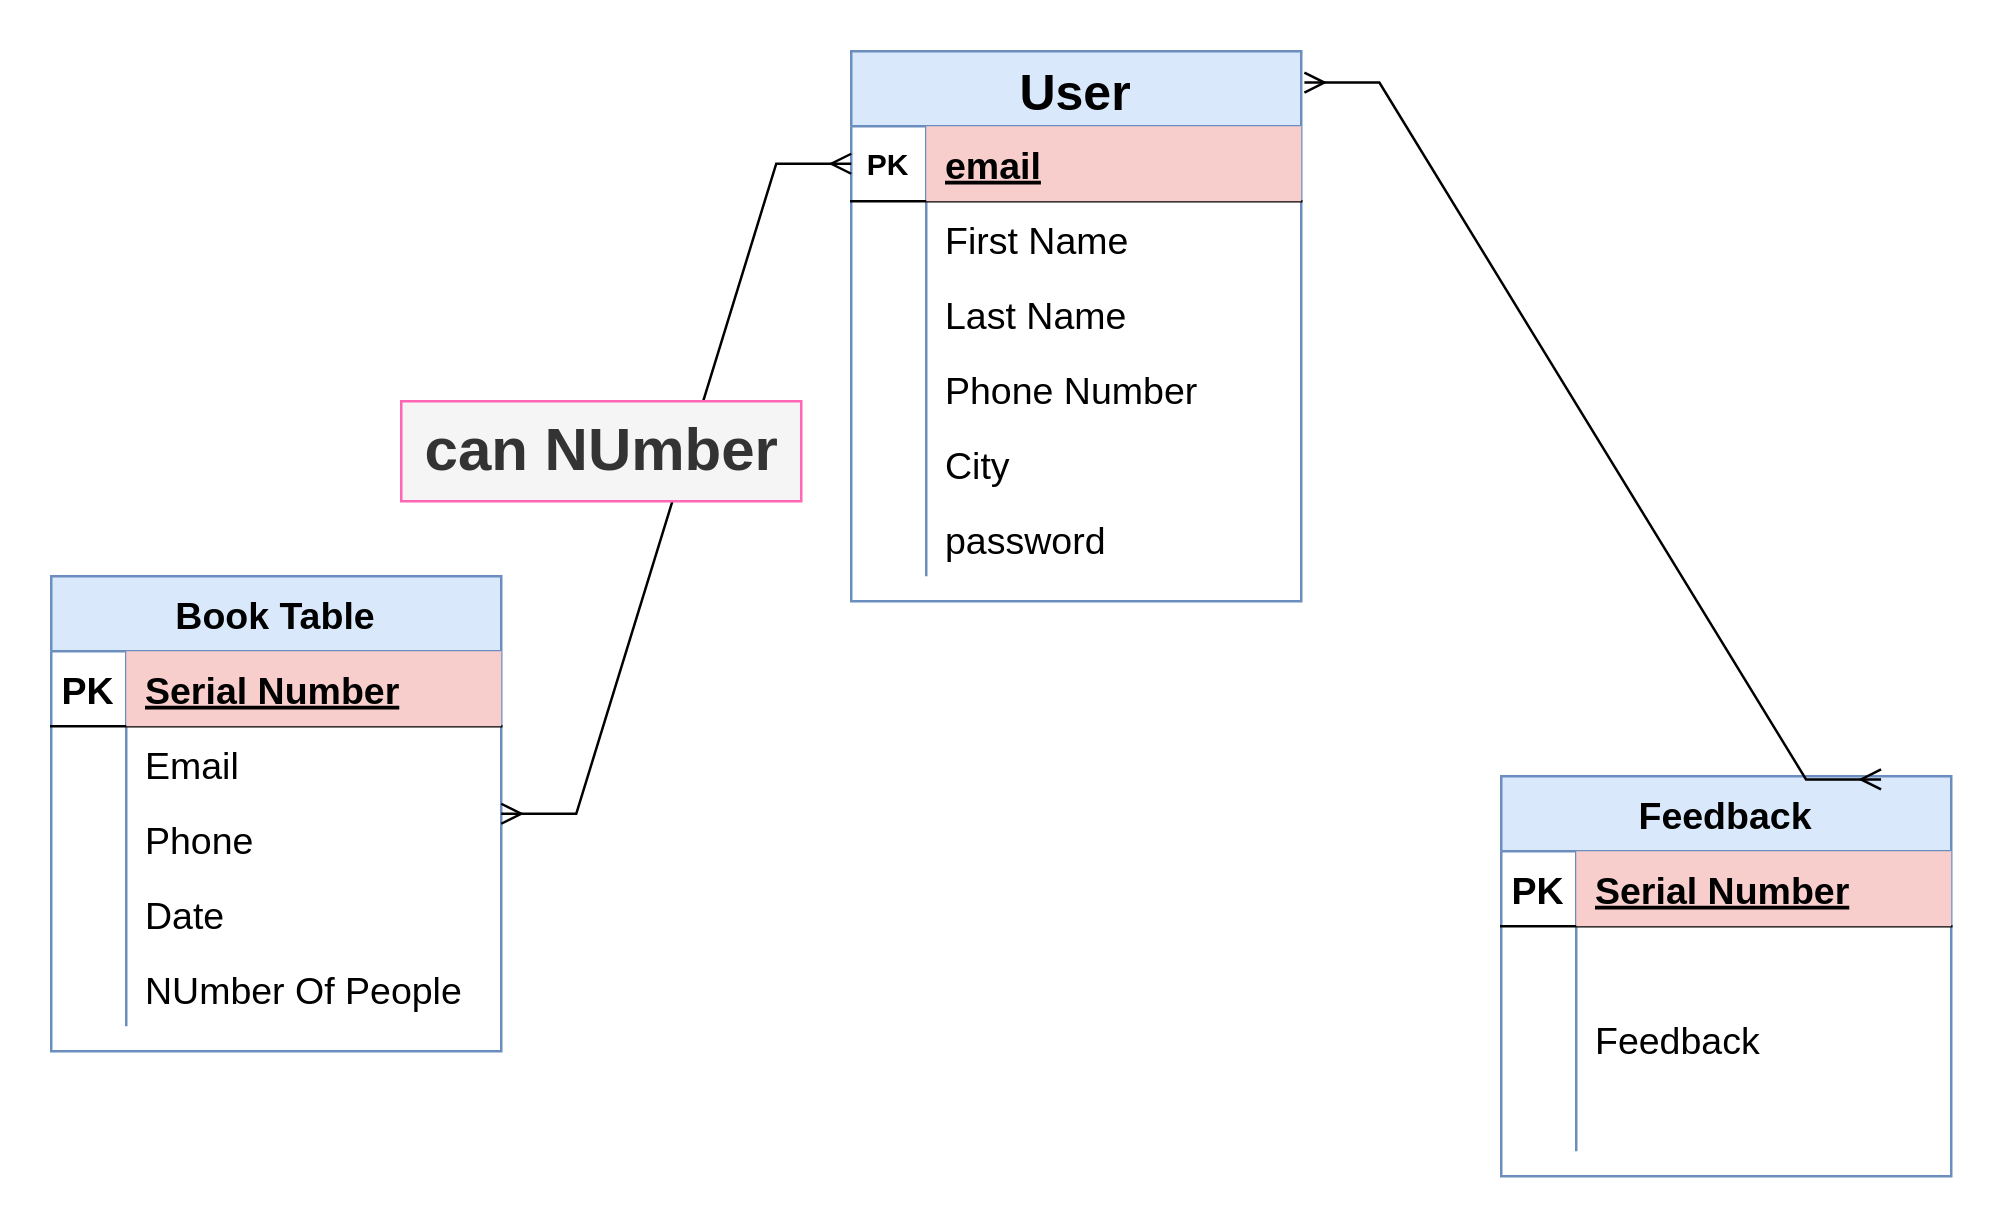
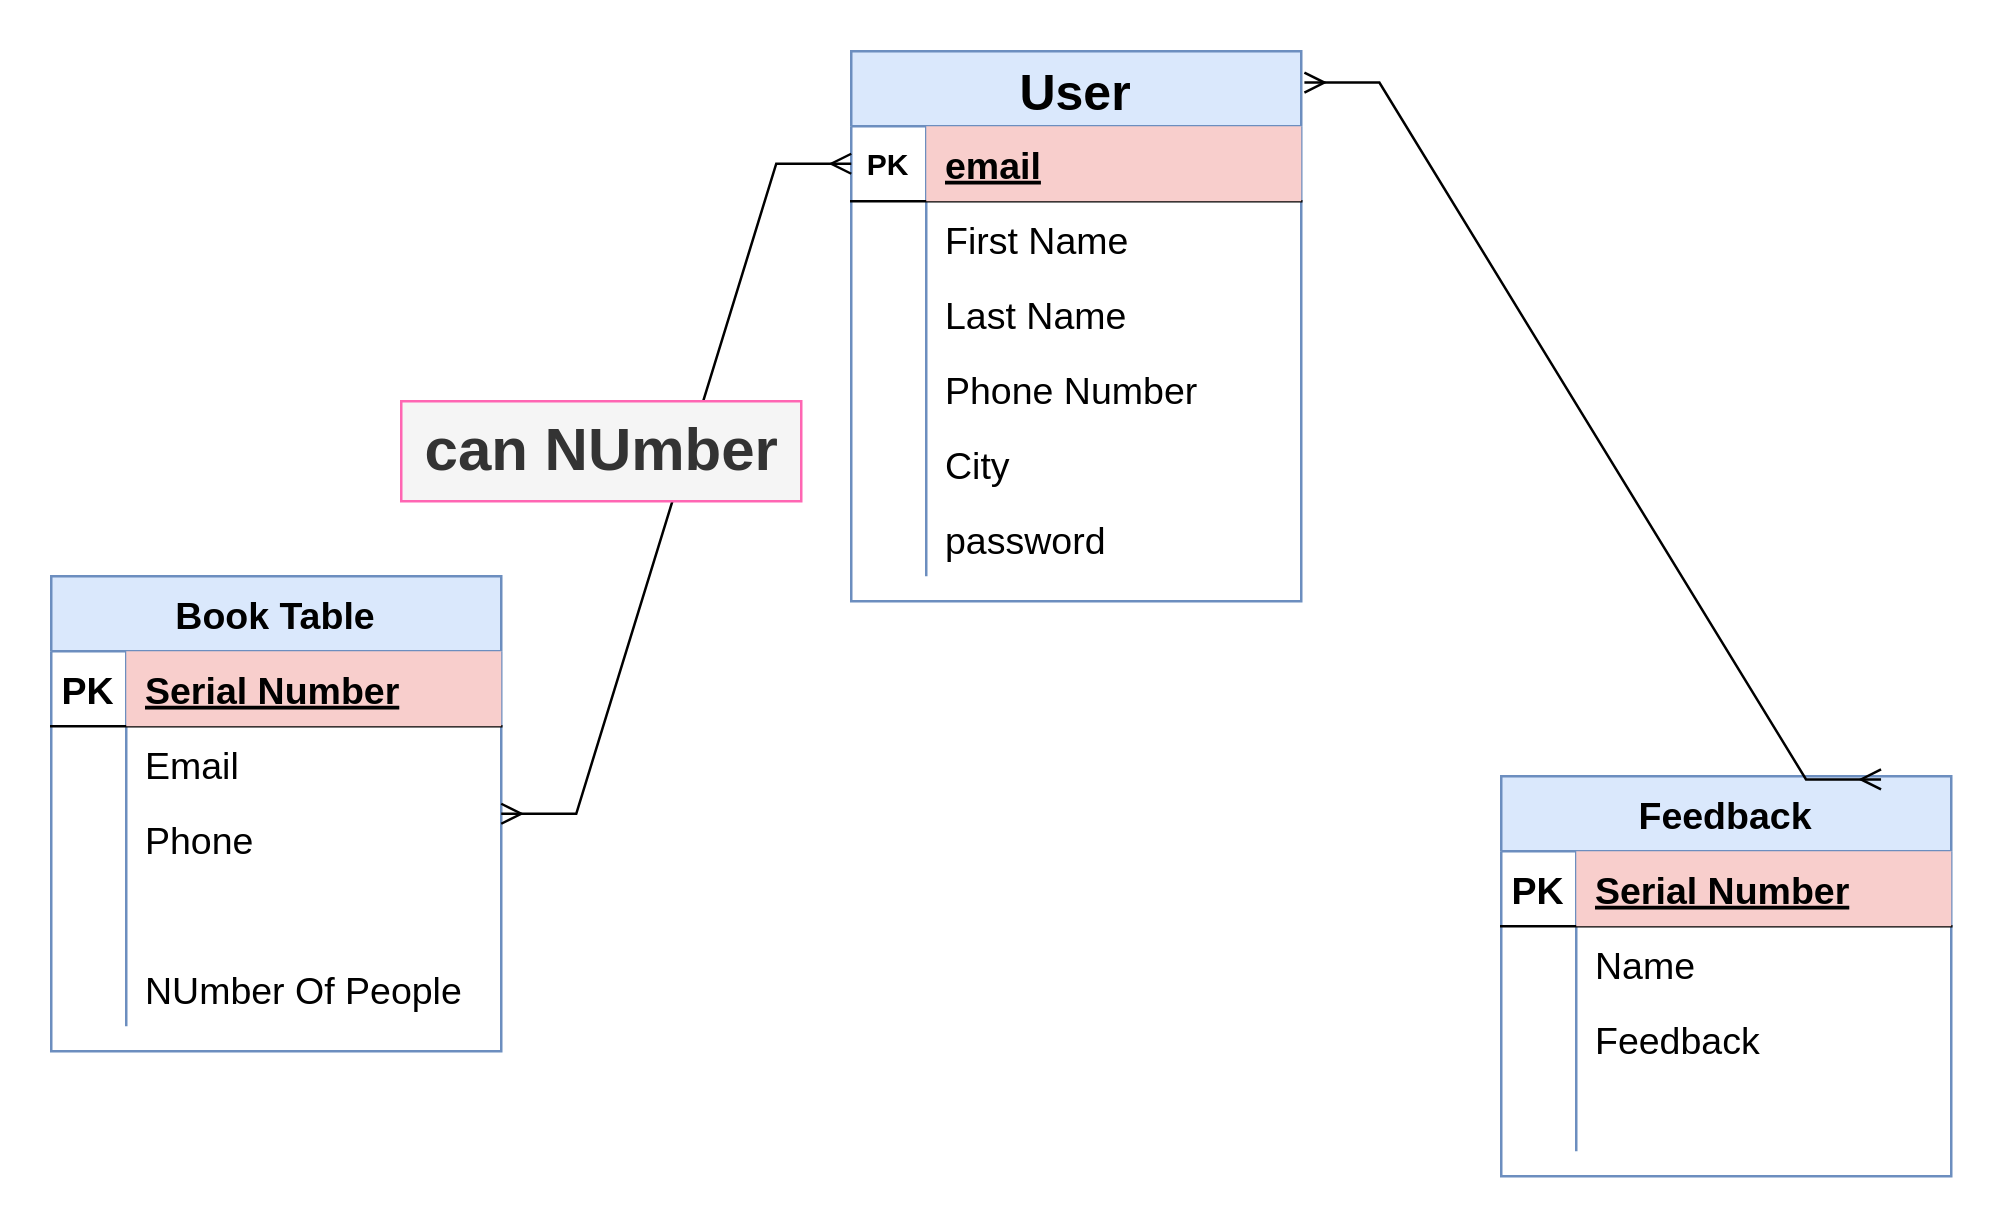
(314, 914) -> none
none -> (1764, 964)
